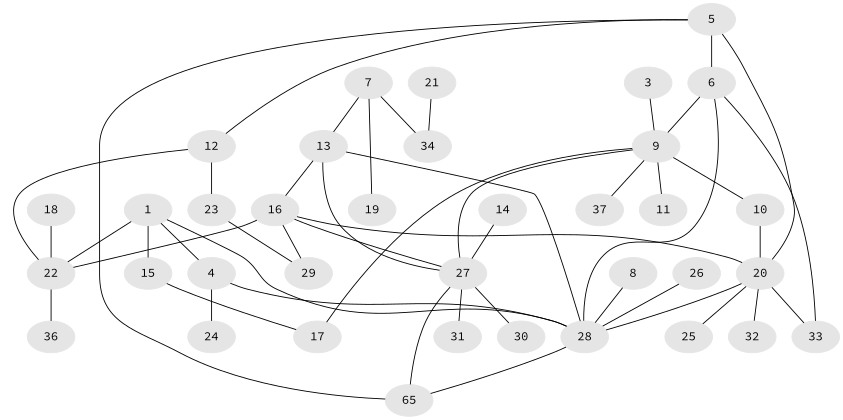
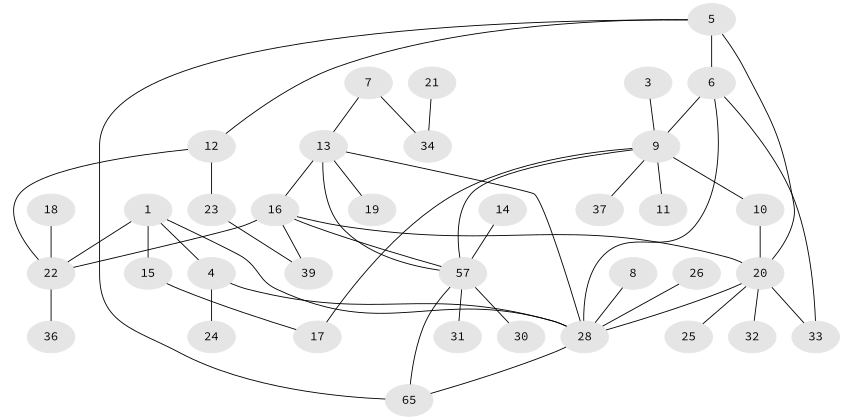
(370, 146) -> (348, 178)
(309, 273) -> (309, 273)
(463, 273) -> (463, 273)
